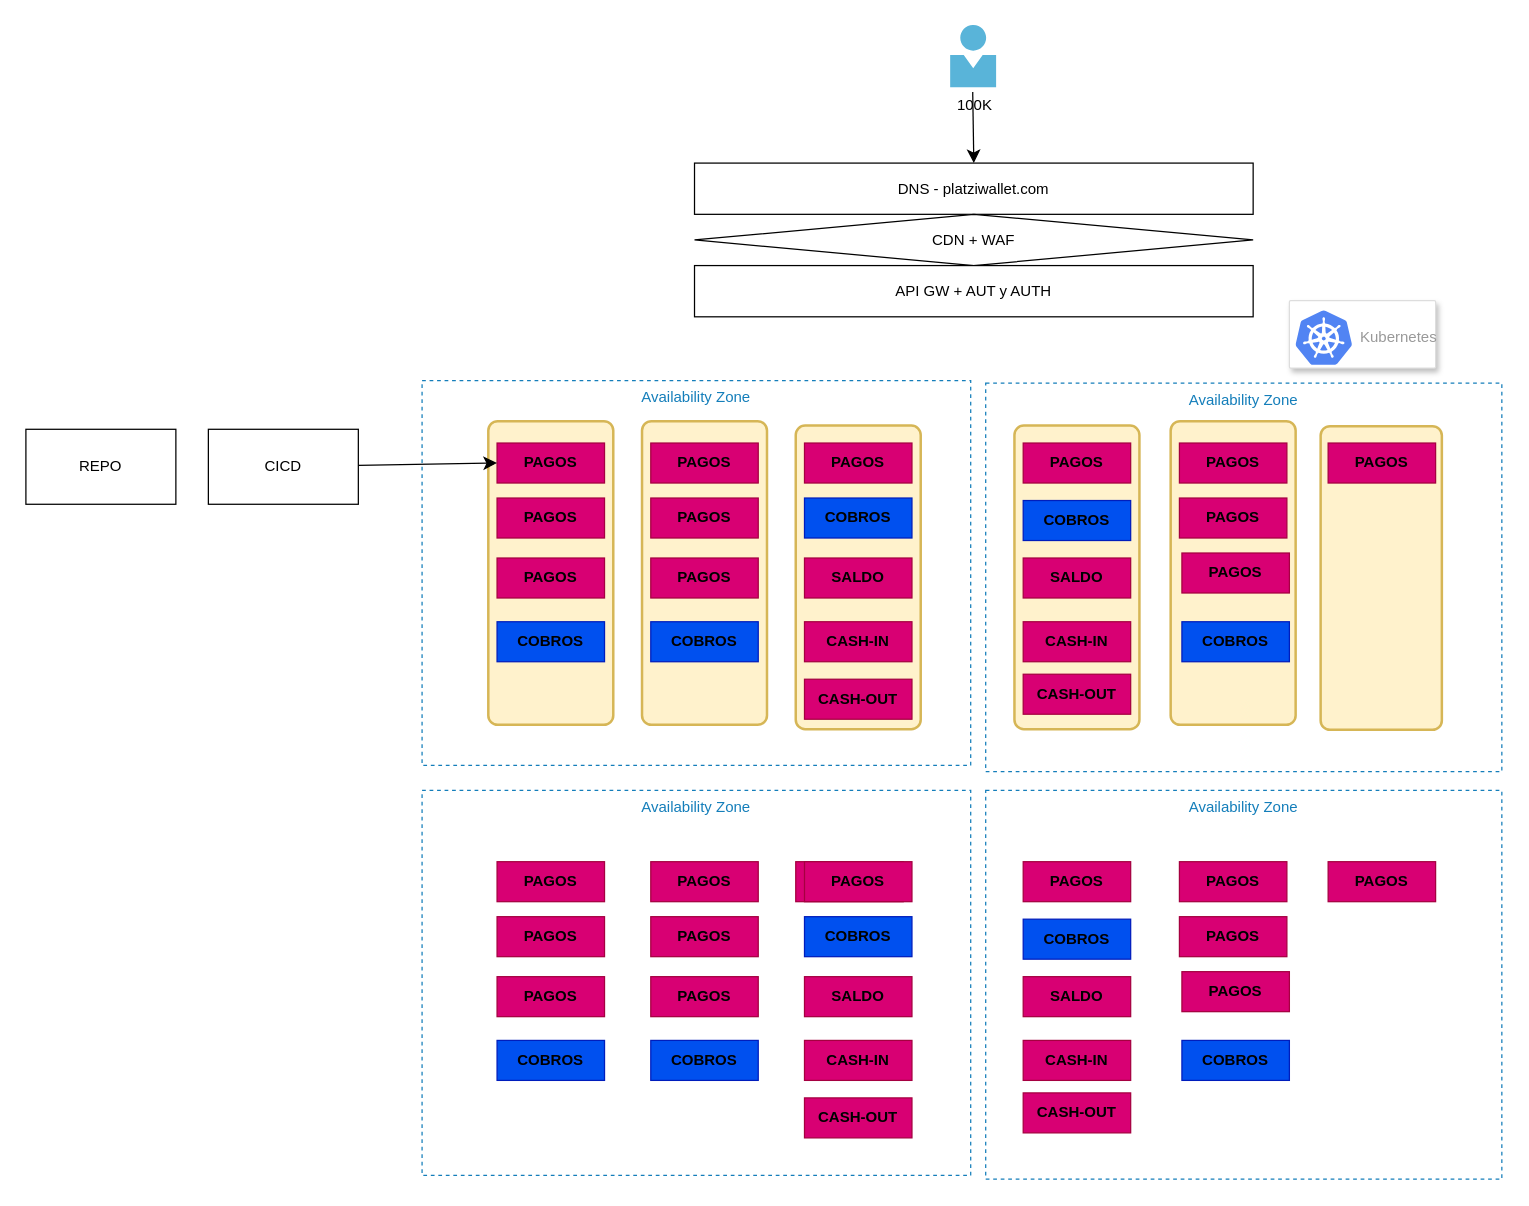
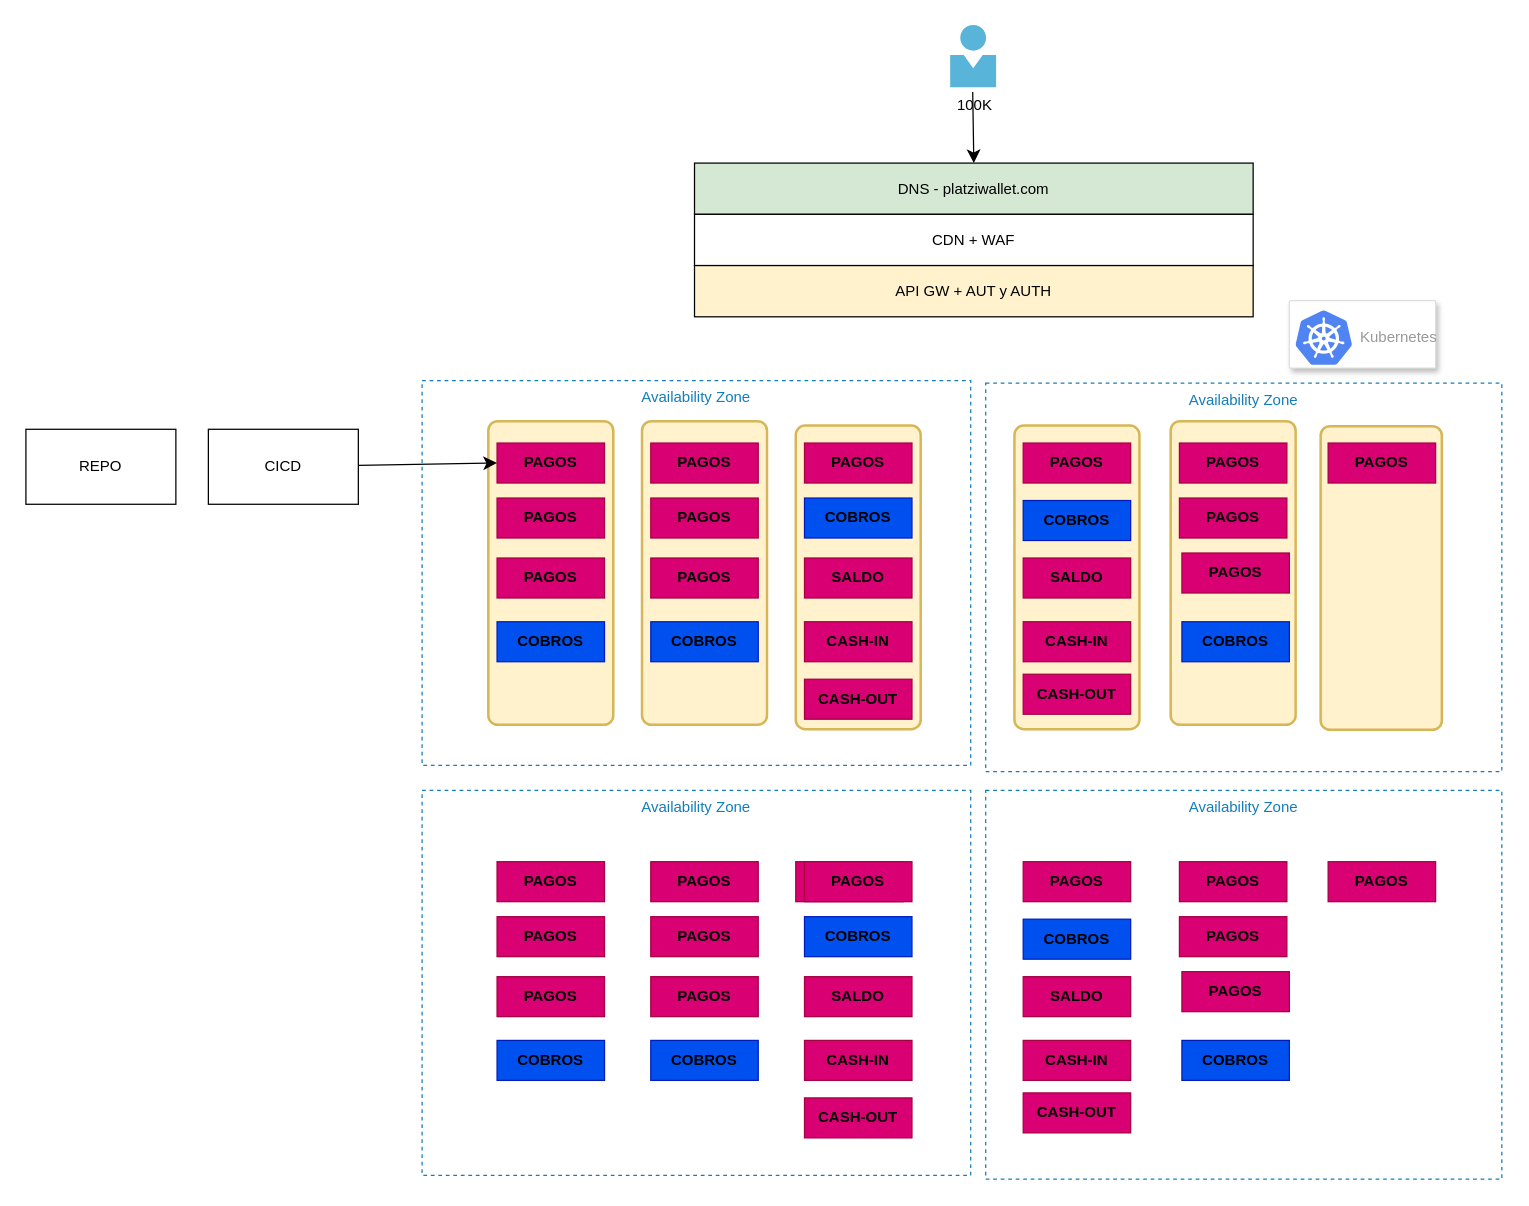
(974, 189) -> (974, 189)
(974, 240) -> (974, 240)
(974, 291) -> (974, 291)
